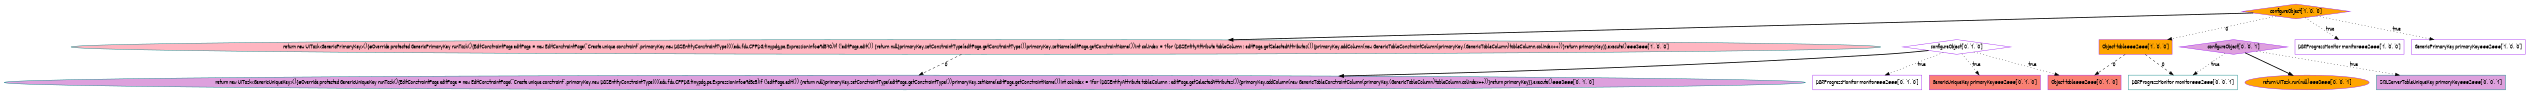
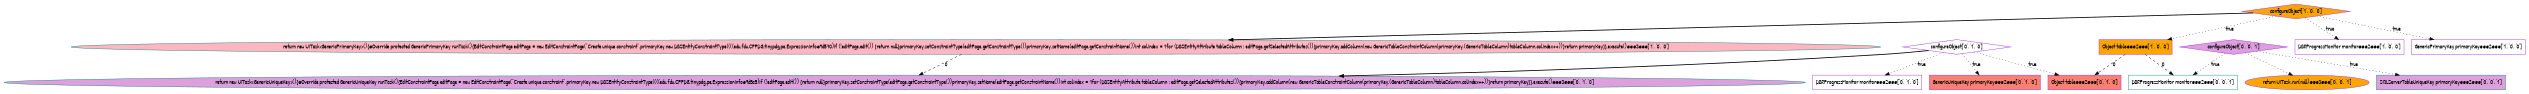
(2227, 29) -> (2230, 29)
(2267, 63) -> (2267, 63)
